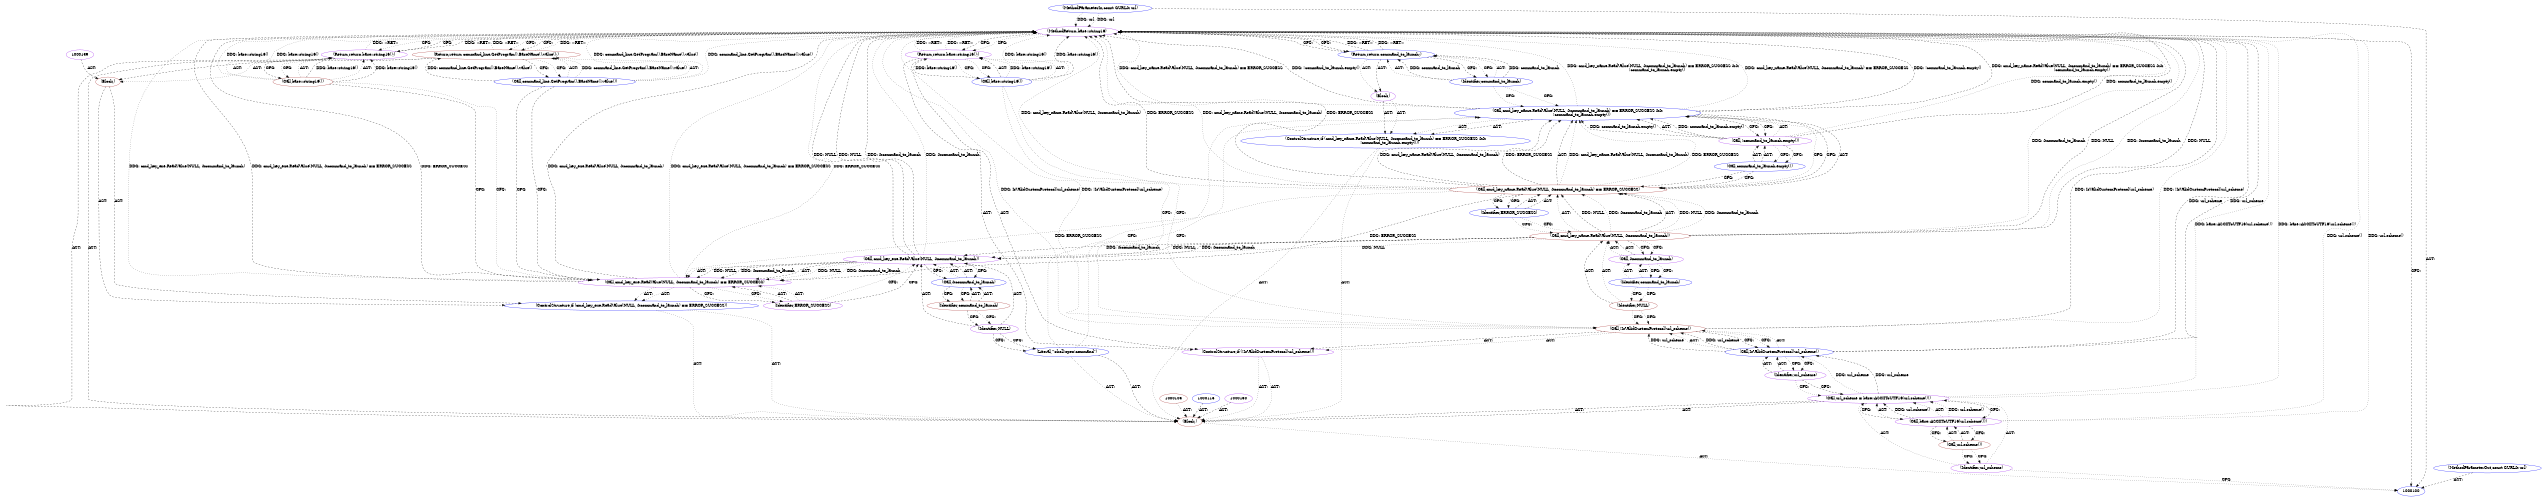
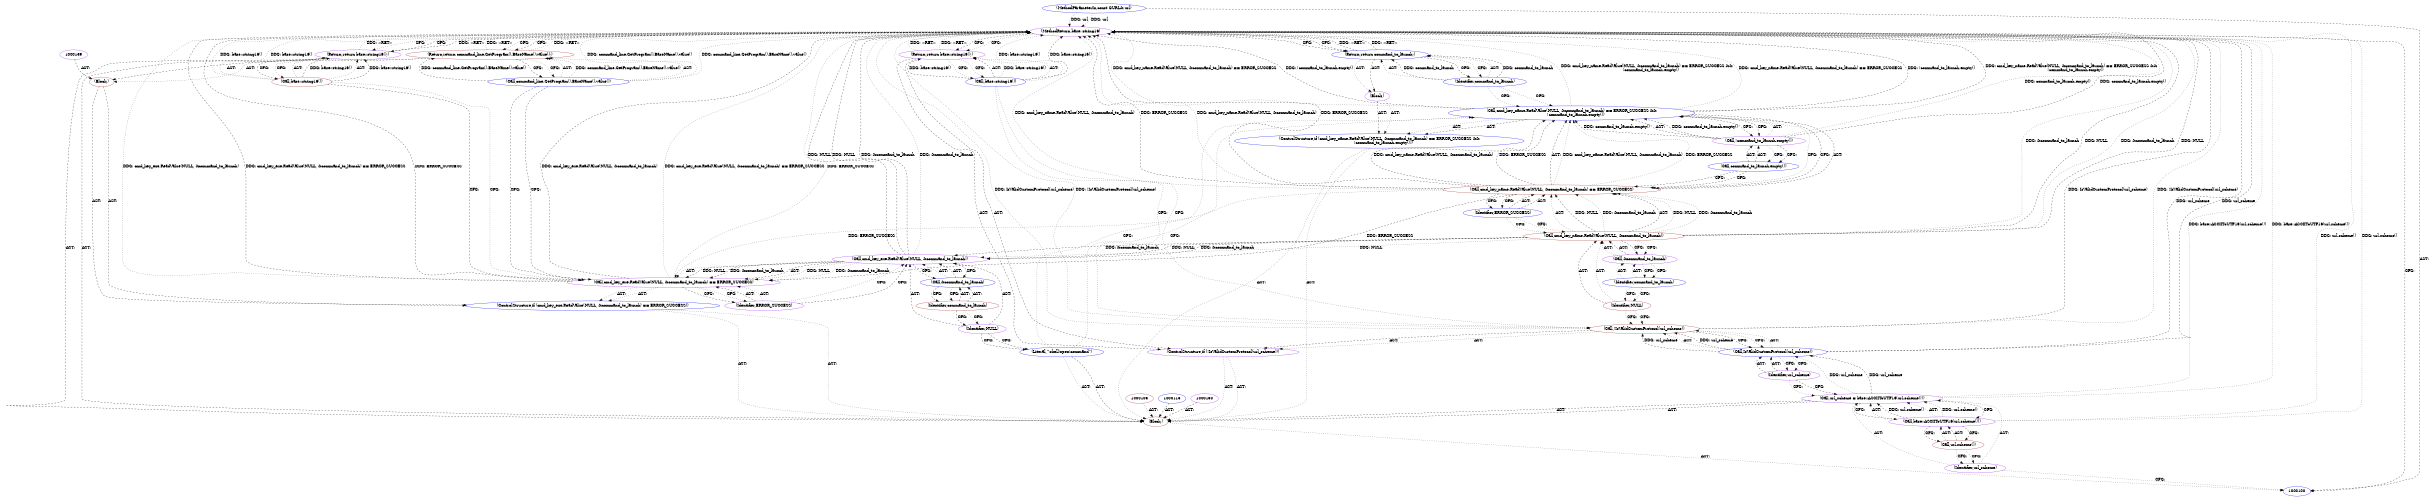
(2487, 468) -> none
